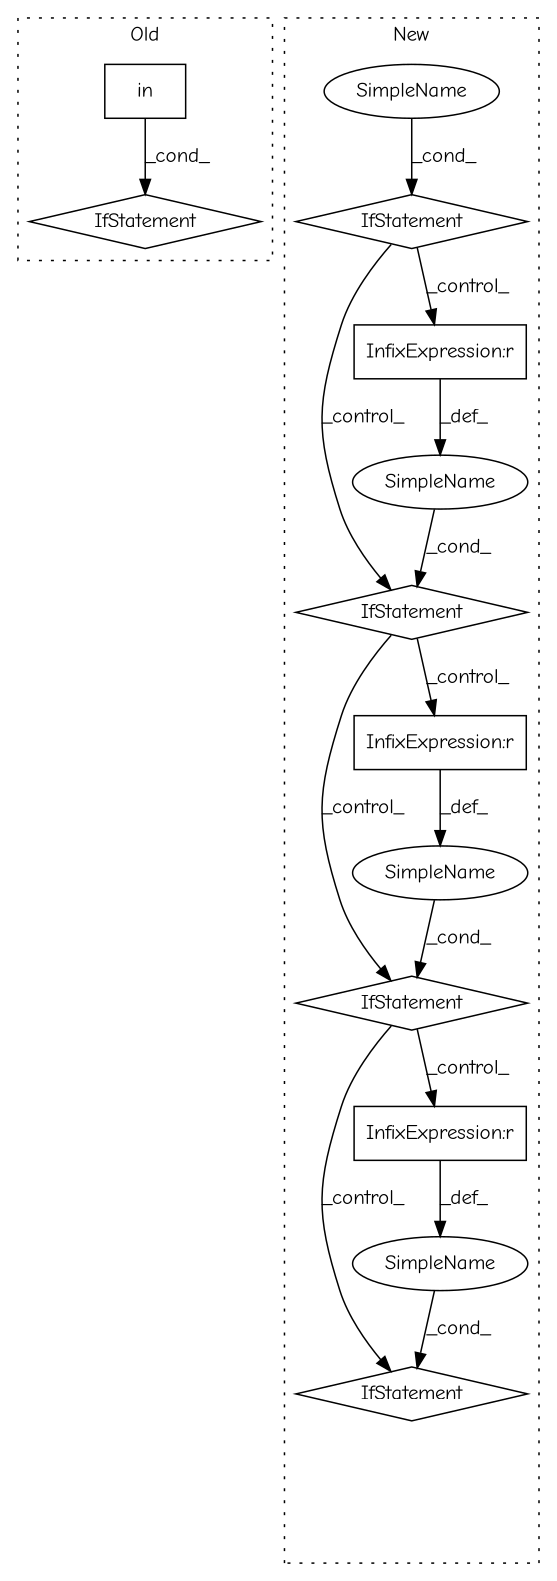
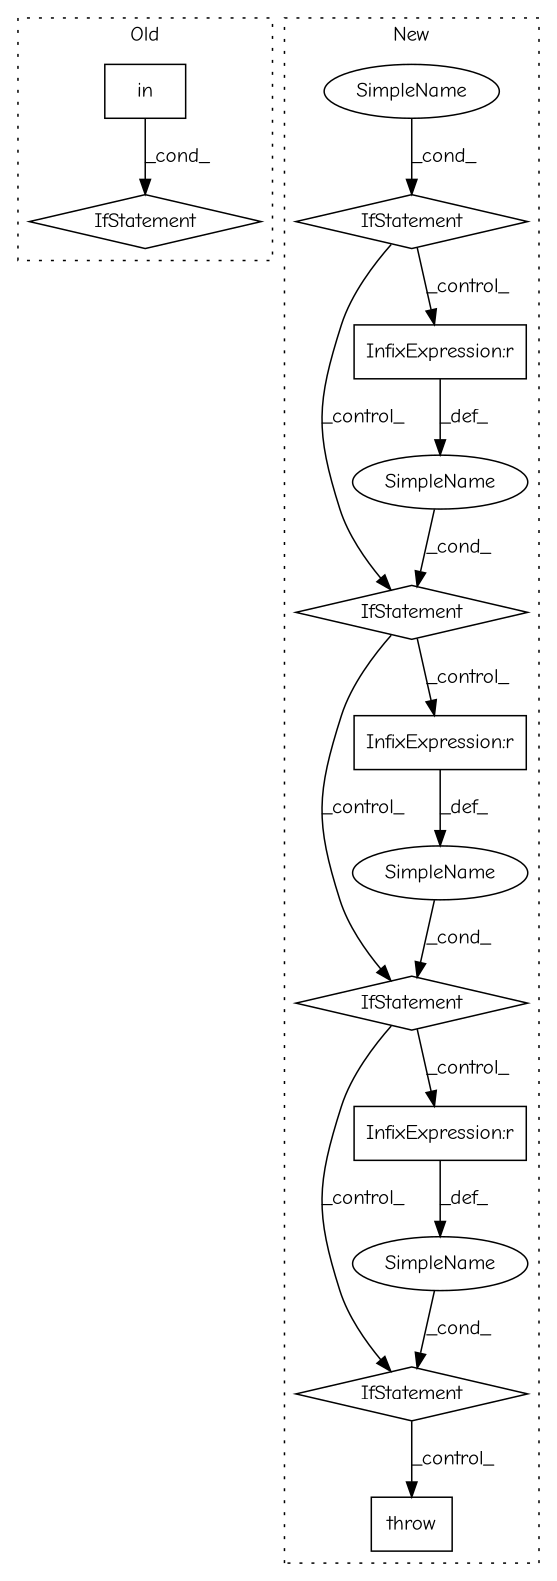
none -> (412, 1524)
